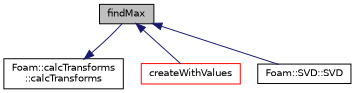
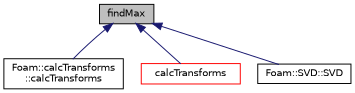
(107, 39) -> (89, 44)
(191, 74) -> (191, 74)
